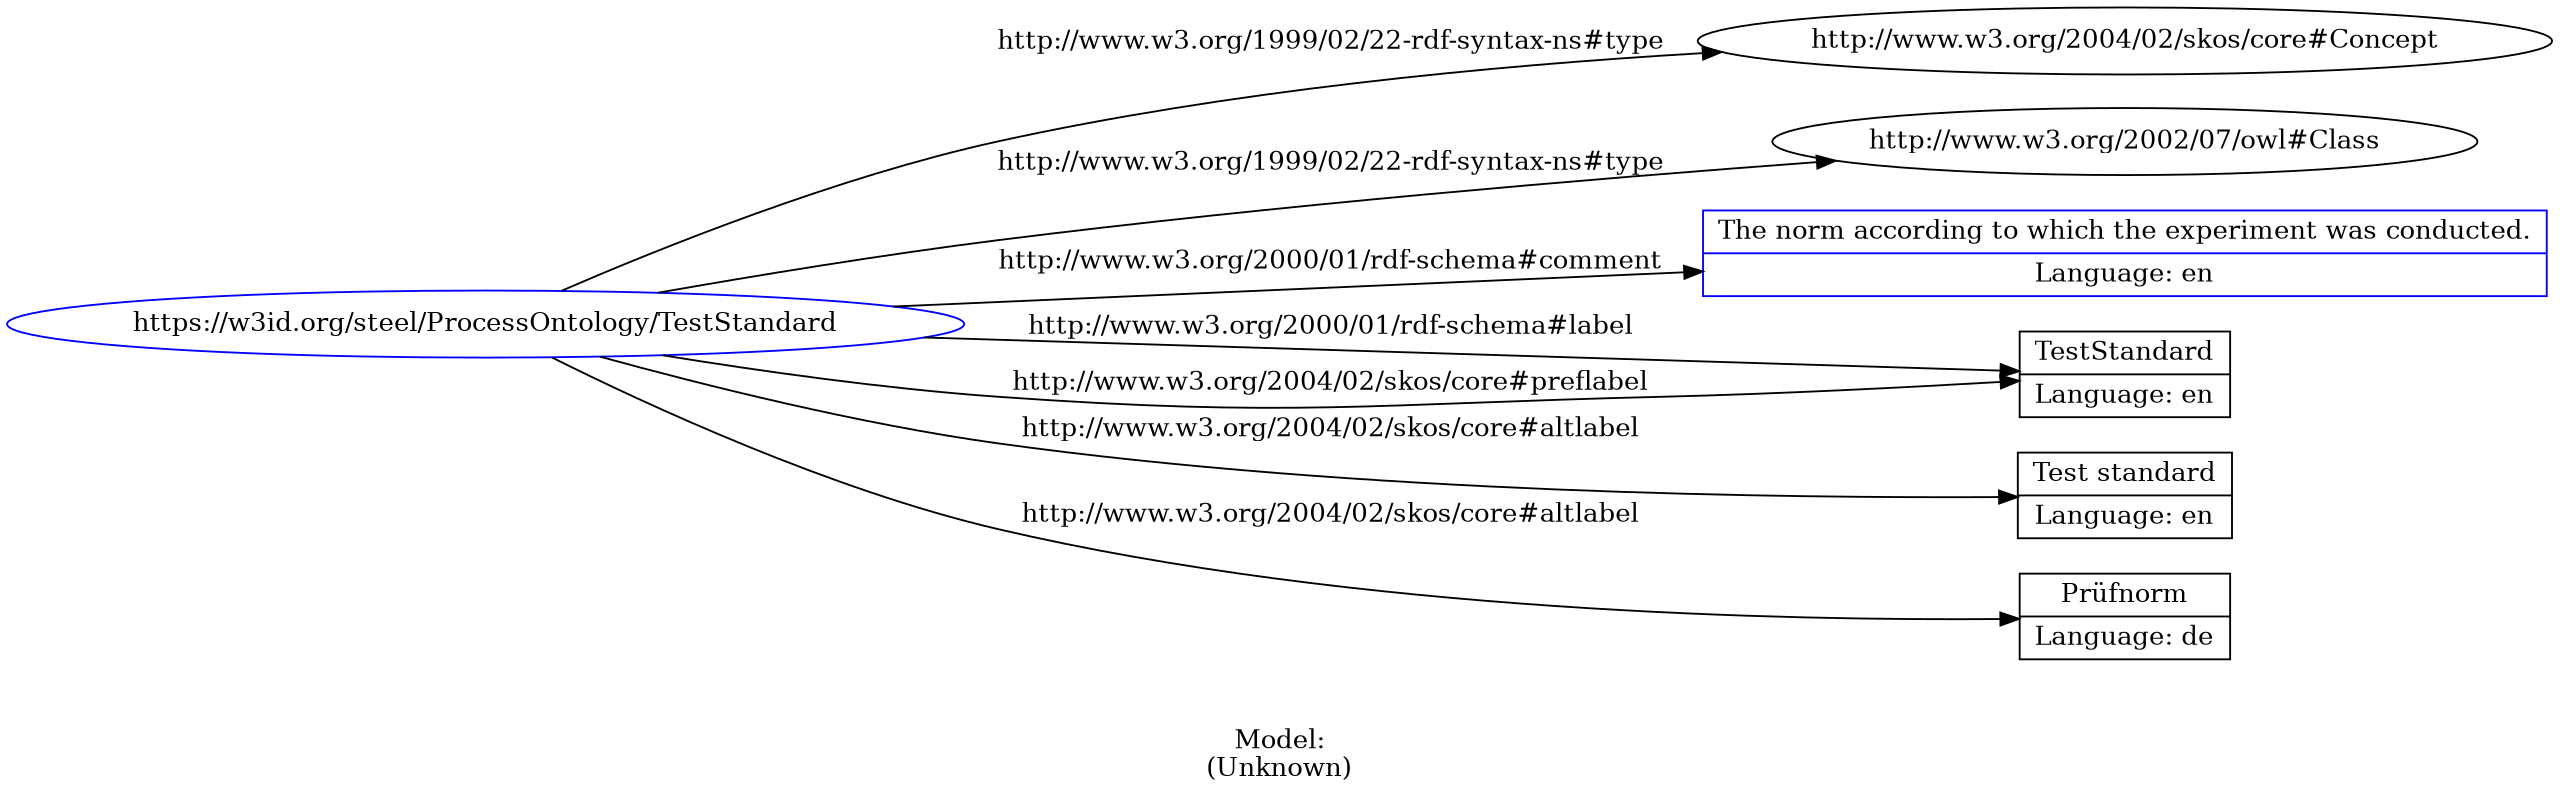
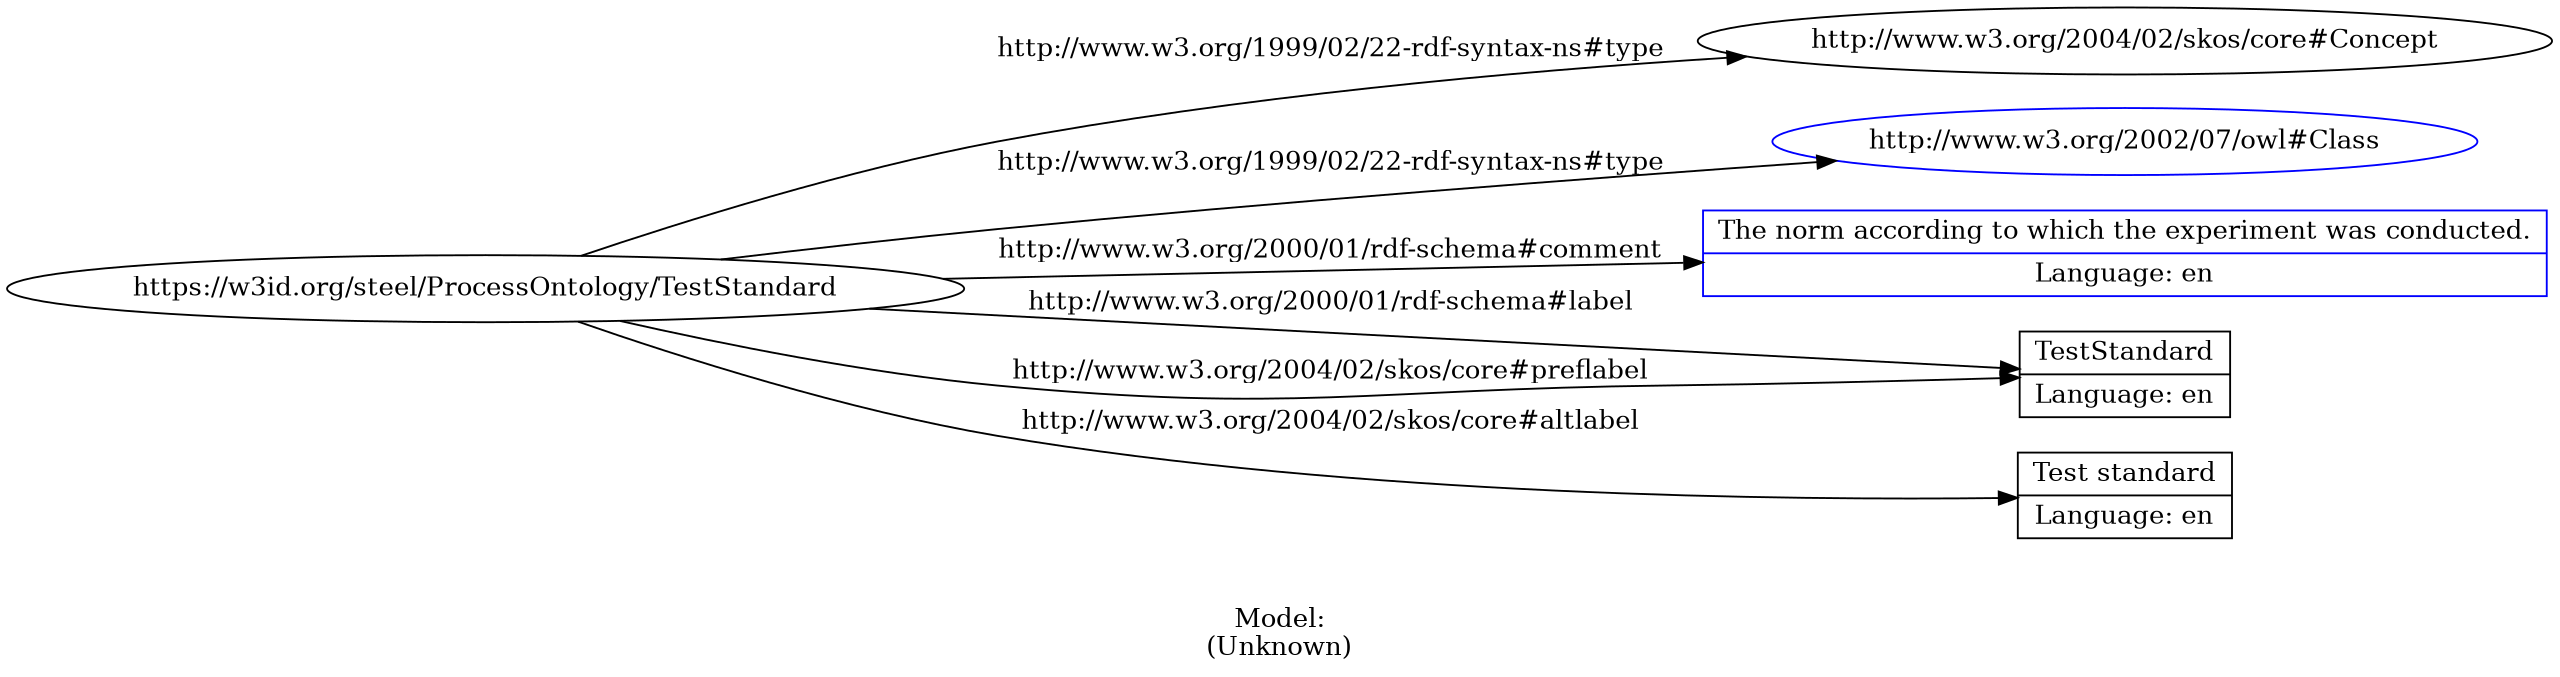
(2125, 142) -> (2125, 142)
(486, 324) -> (486, 289)
(2125, 616) -> none
